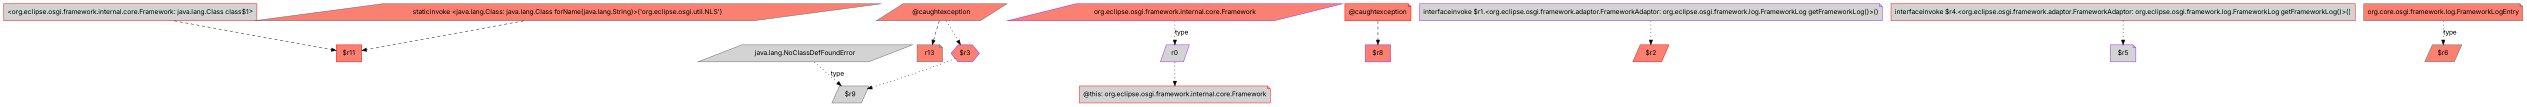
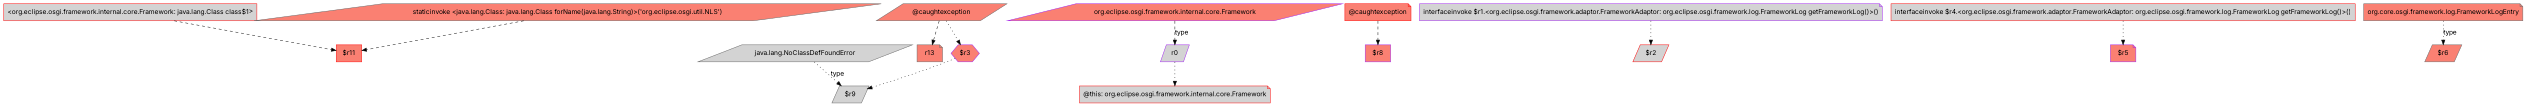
(1175, 30) -> (1175, 30)
(1651, 53) -> (1651, 53)
(2123, 53) -> (2123, 53)
